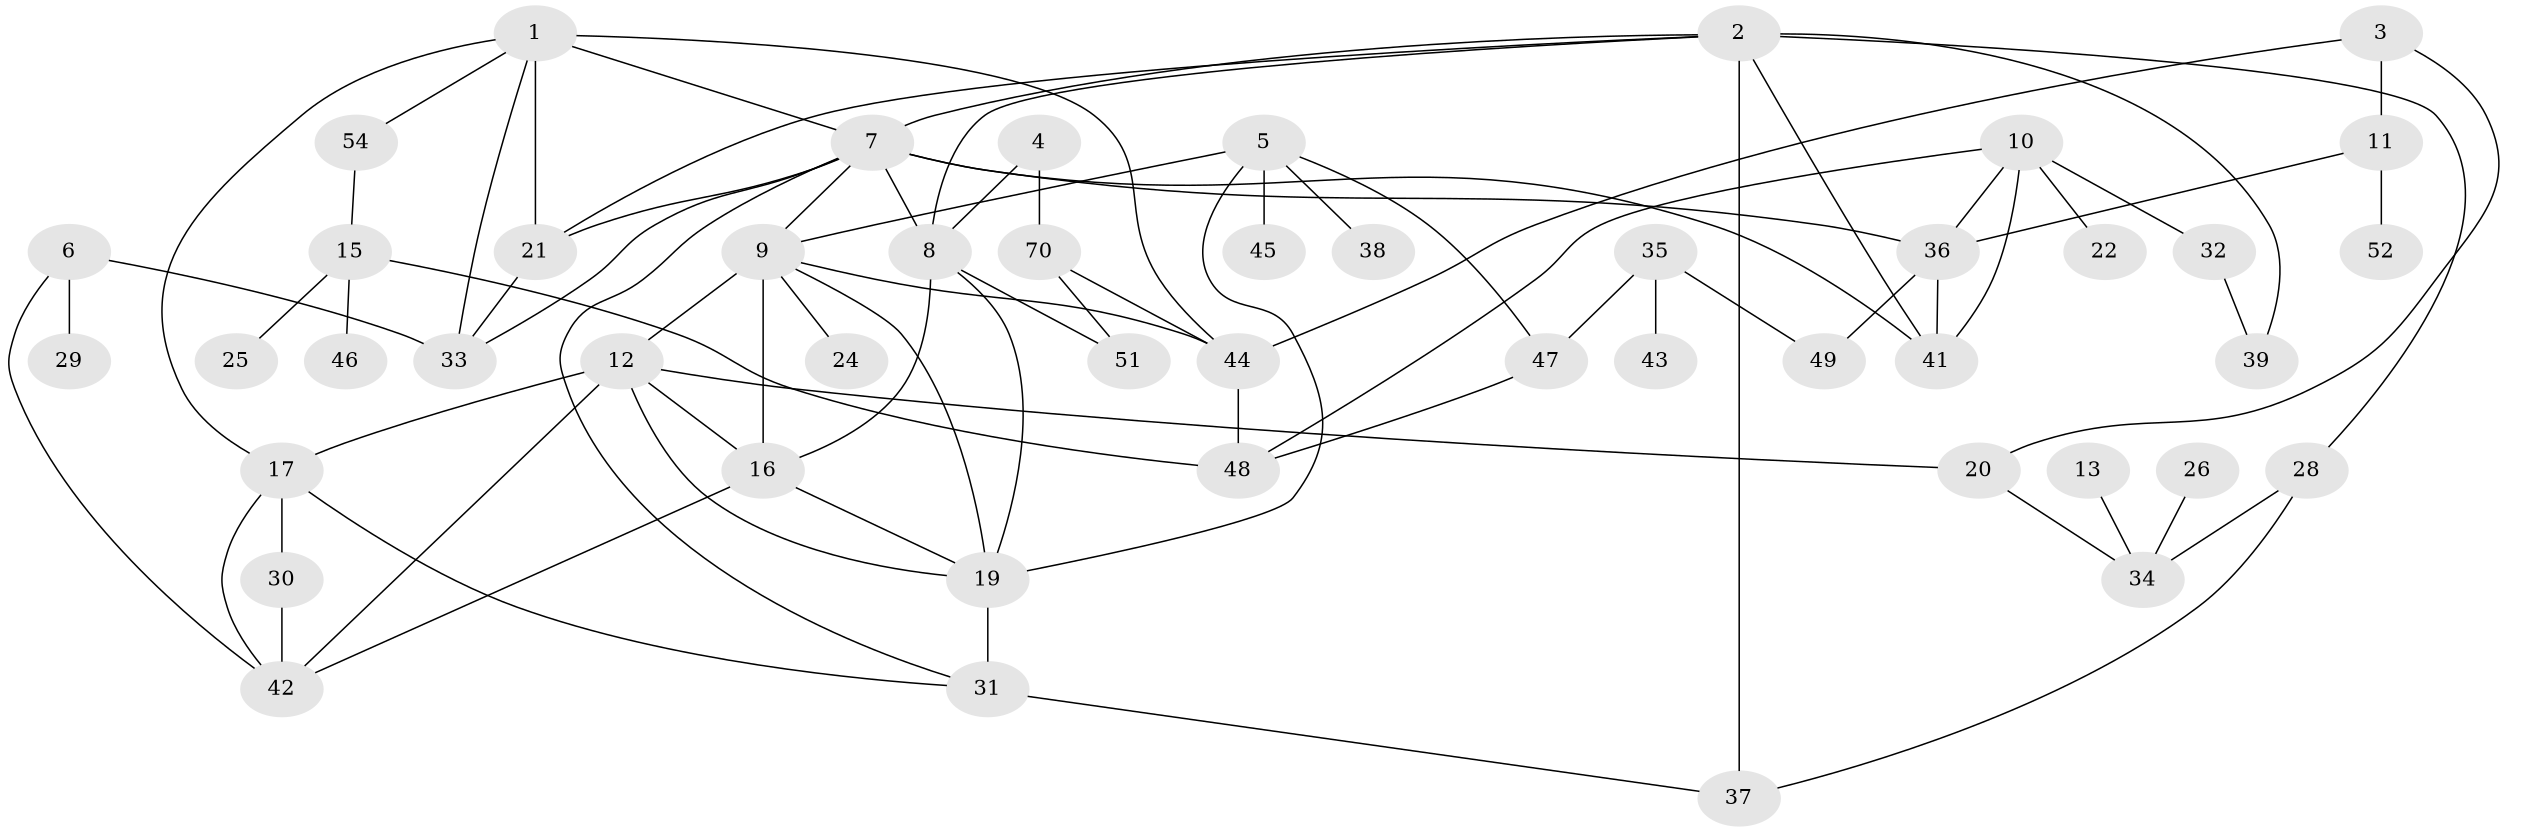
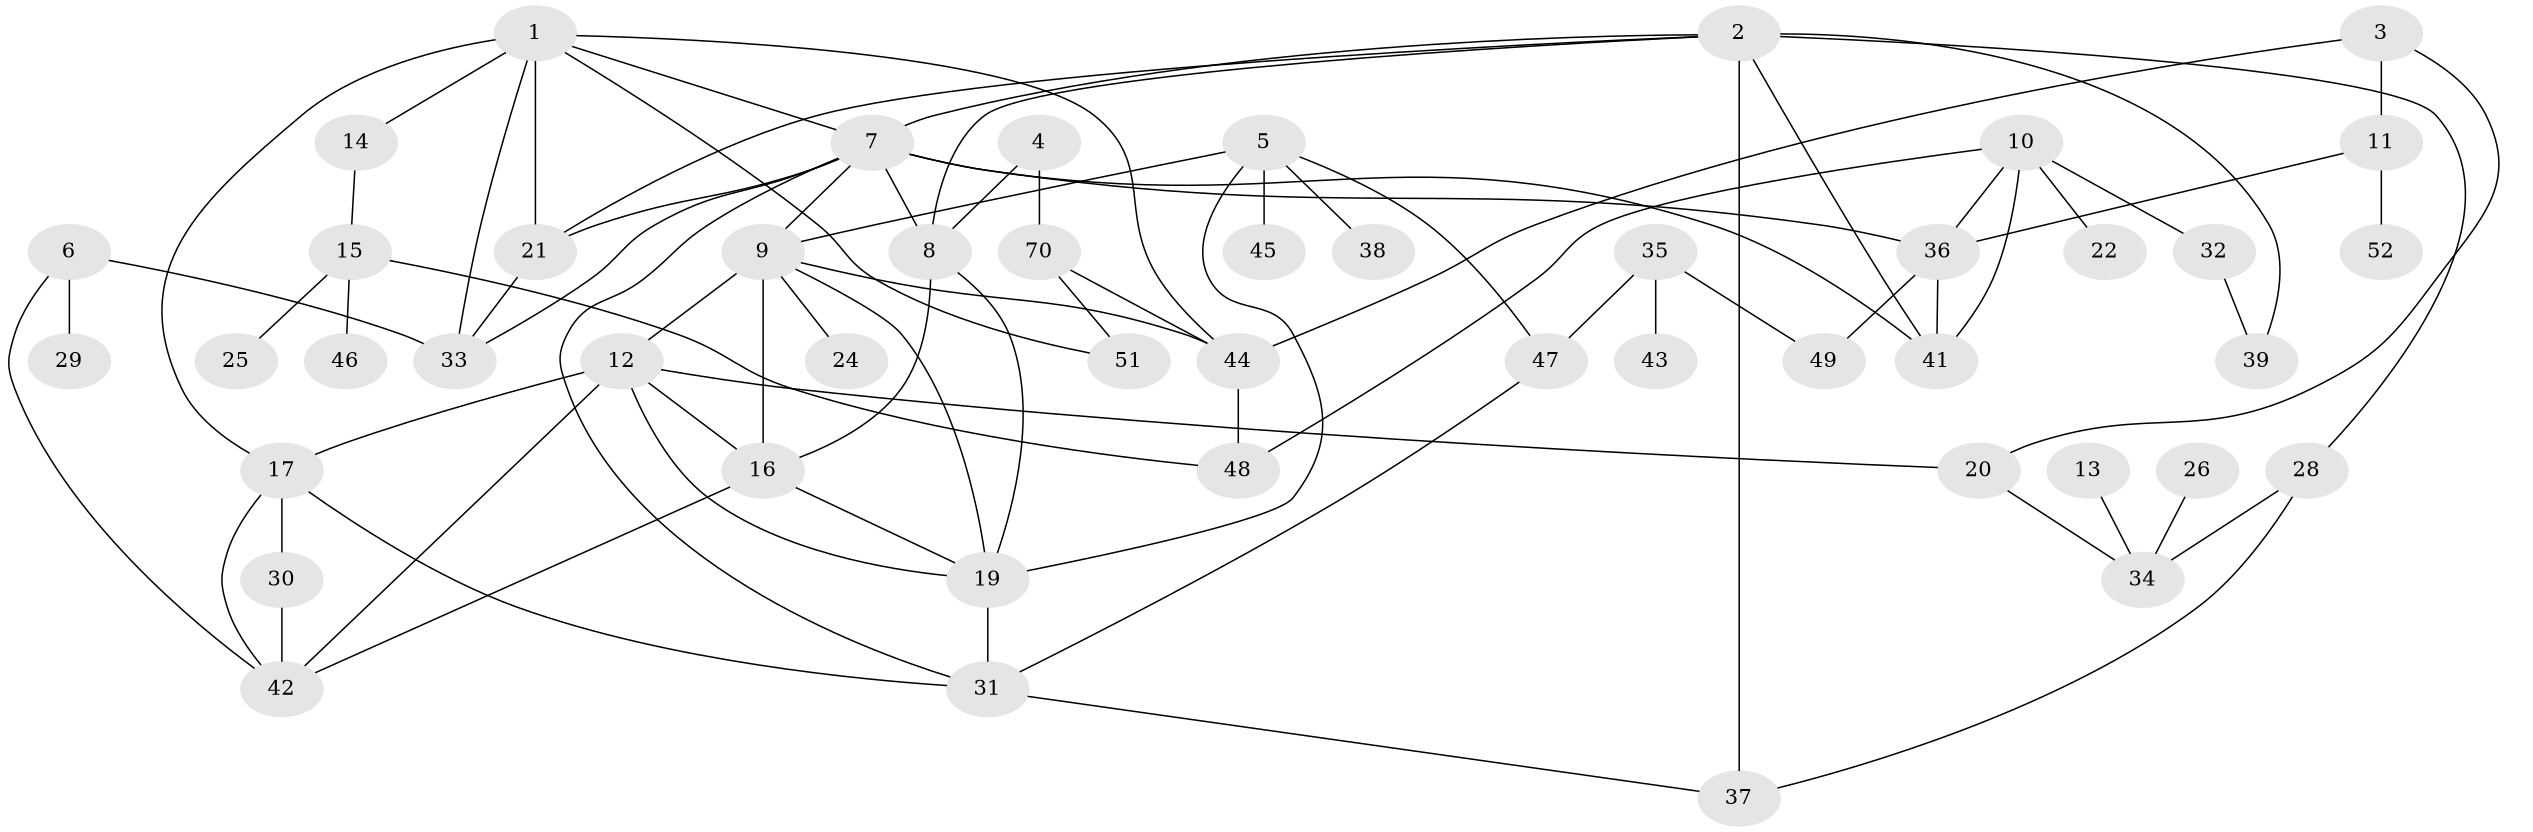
(356, 143) -> (356, 143)
(1040, 312) -> (818, 225)
(1395, 420) -> (1275, 537)
